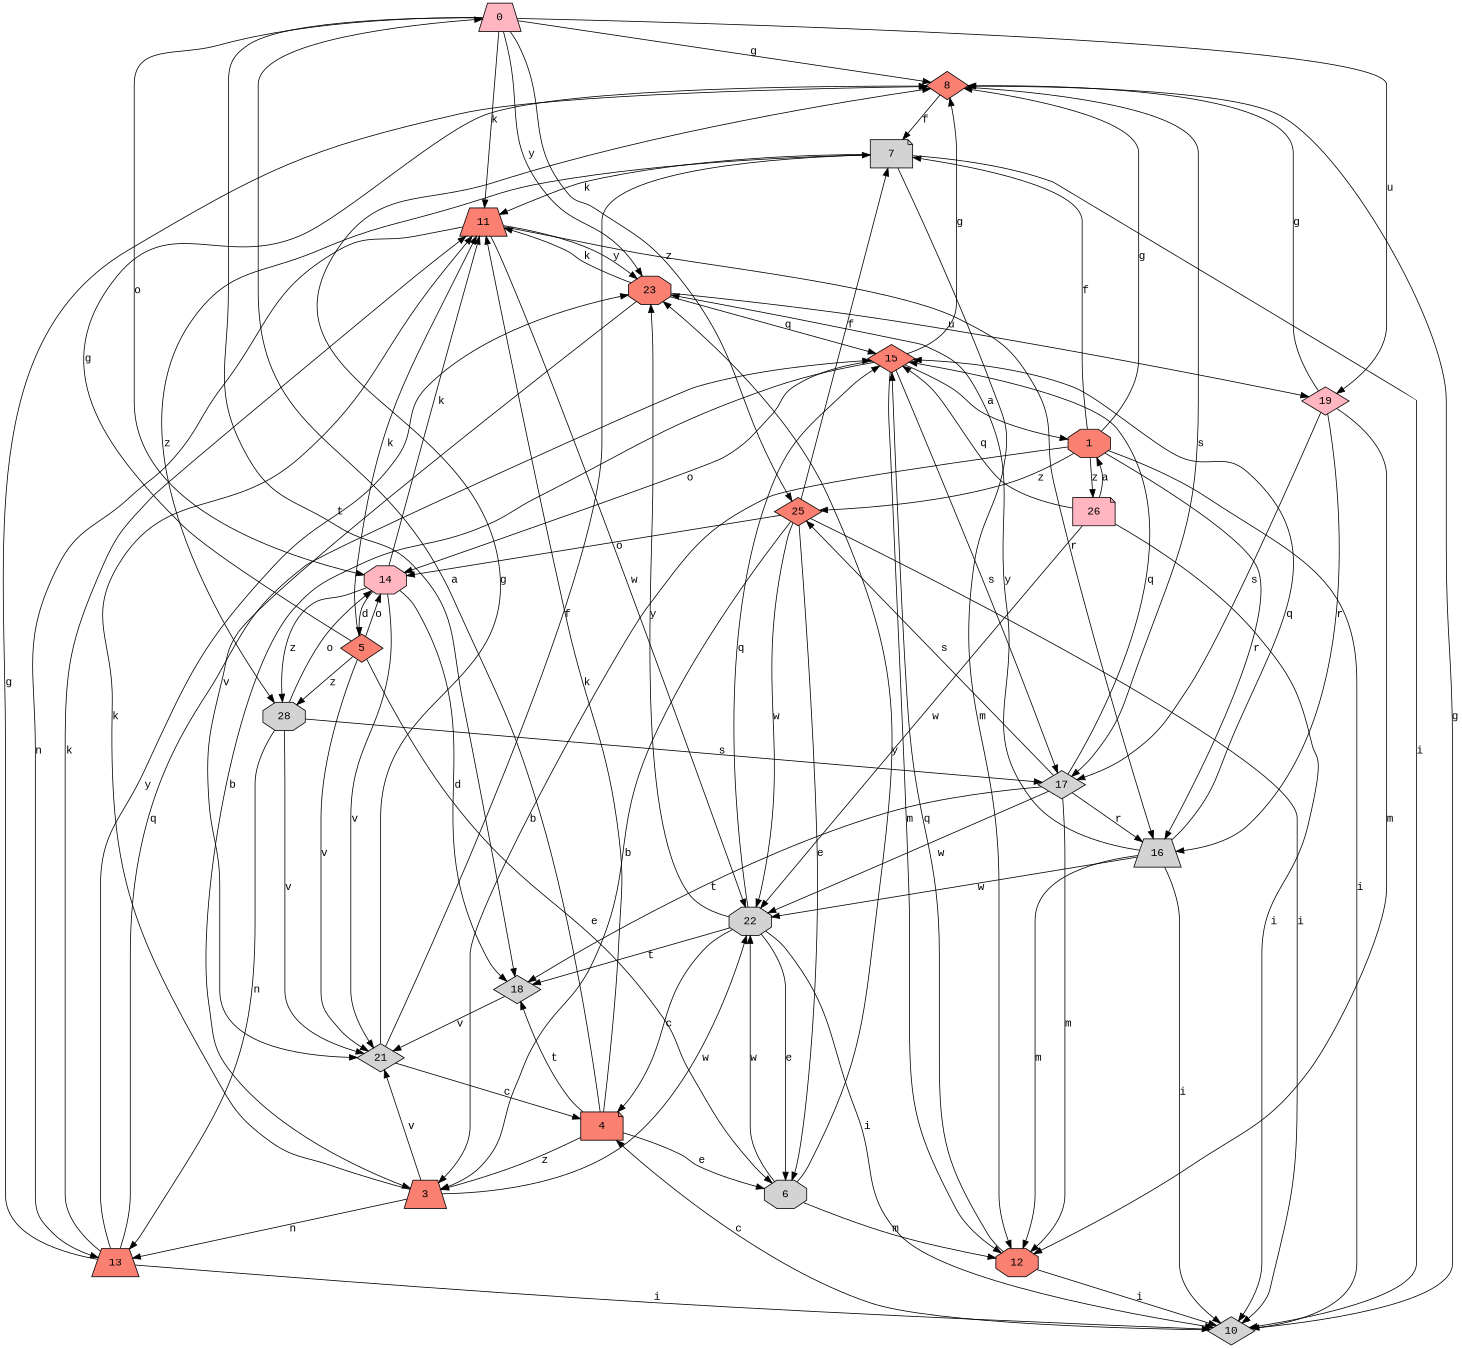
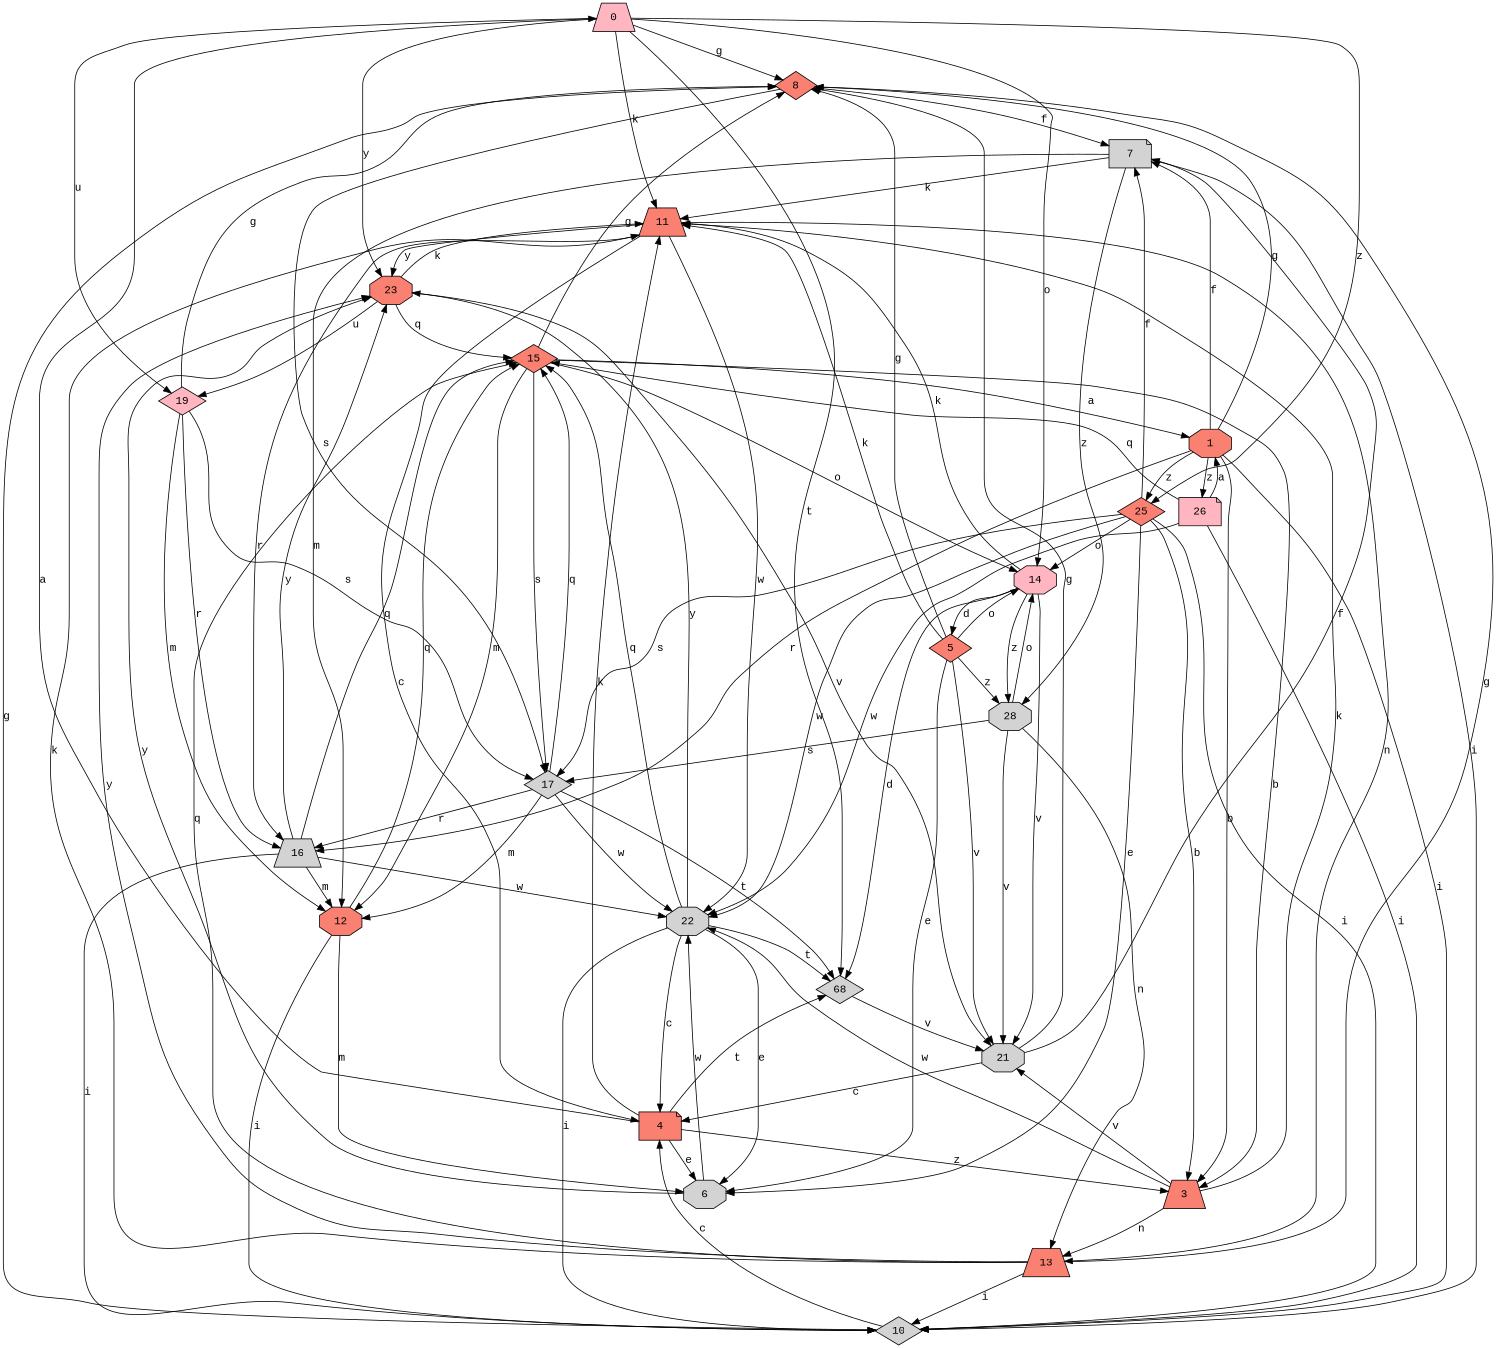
(933, 651) -> (813, 581)
none -> (395, 679)
(517, 990) -> (840, 990)
(381, 1058) -> (1003, 1058)
(890, 1234) -> (408, 1157)
